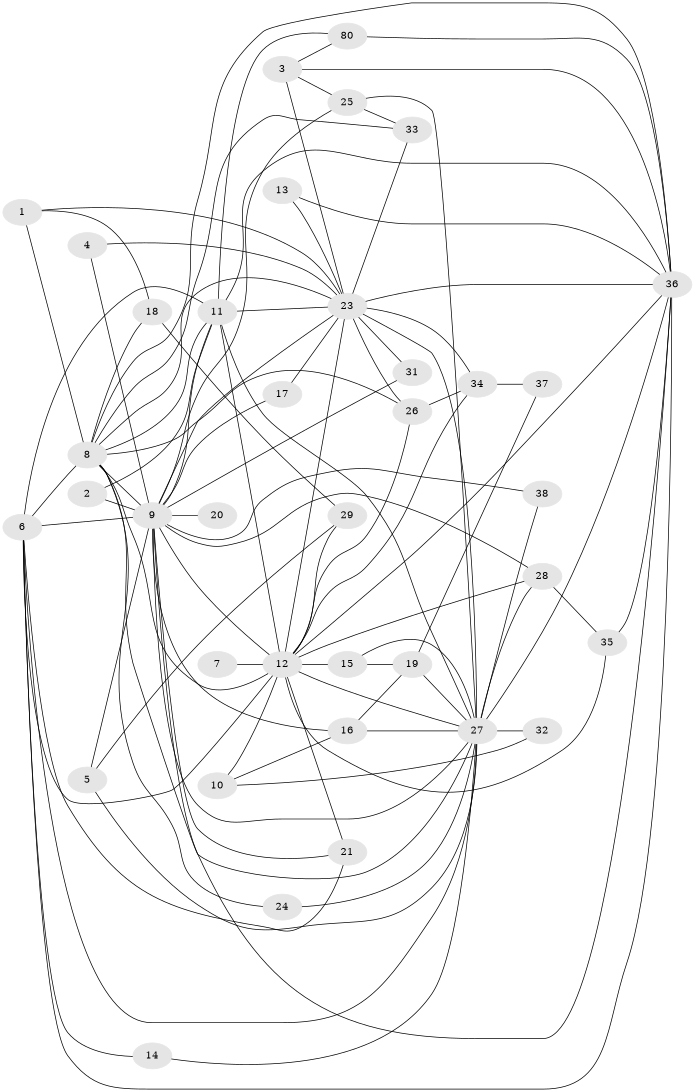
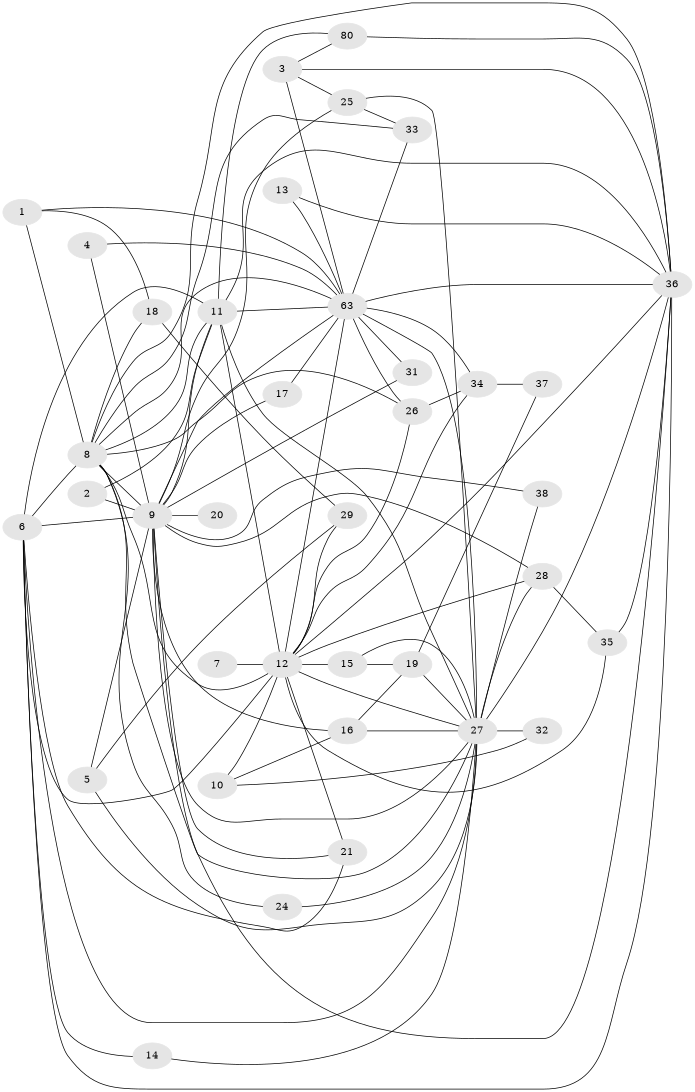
(347, 306) -> (347, 306)
(207, 597) -> none
